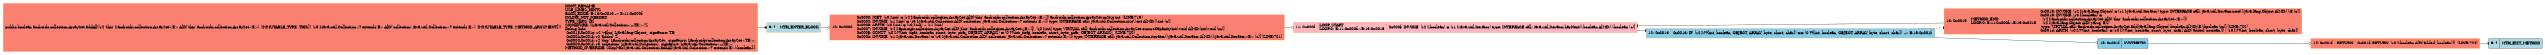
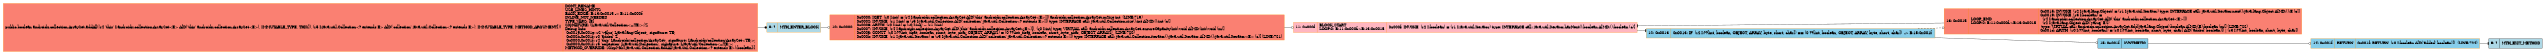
(1985, 19) -> (1981, 19)
(1331, 25) -> (1333, 25)
(1930, 28) -> (1930, 28)
(2395, 43) -> (2395, 43)
